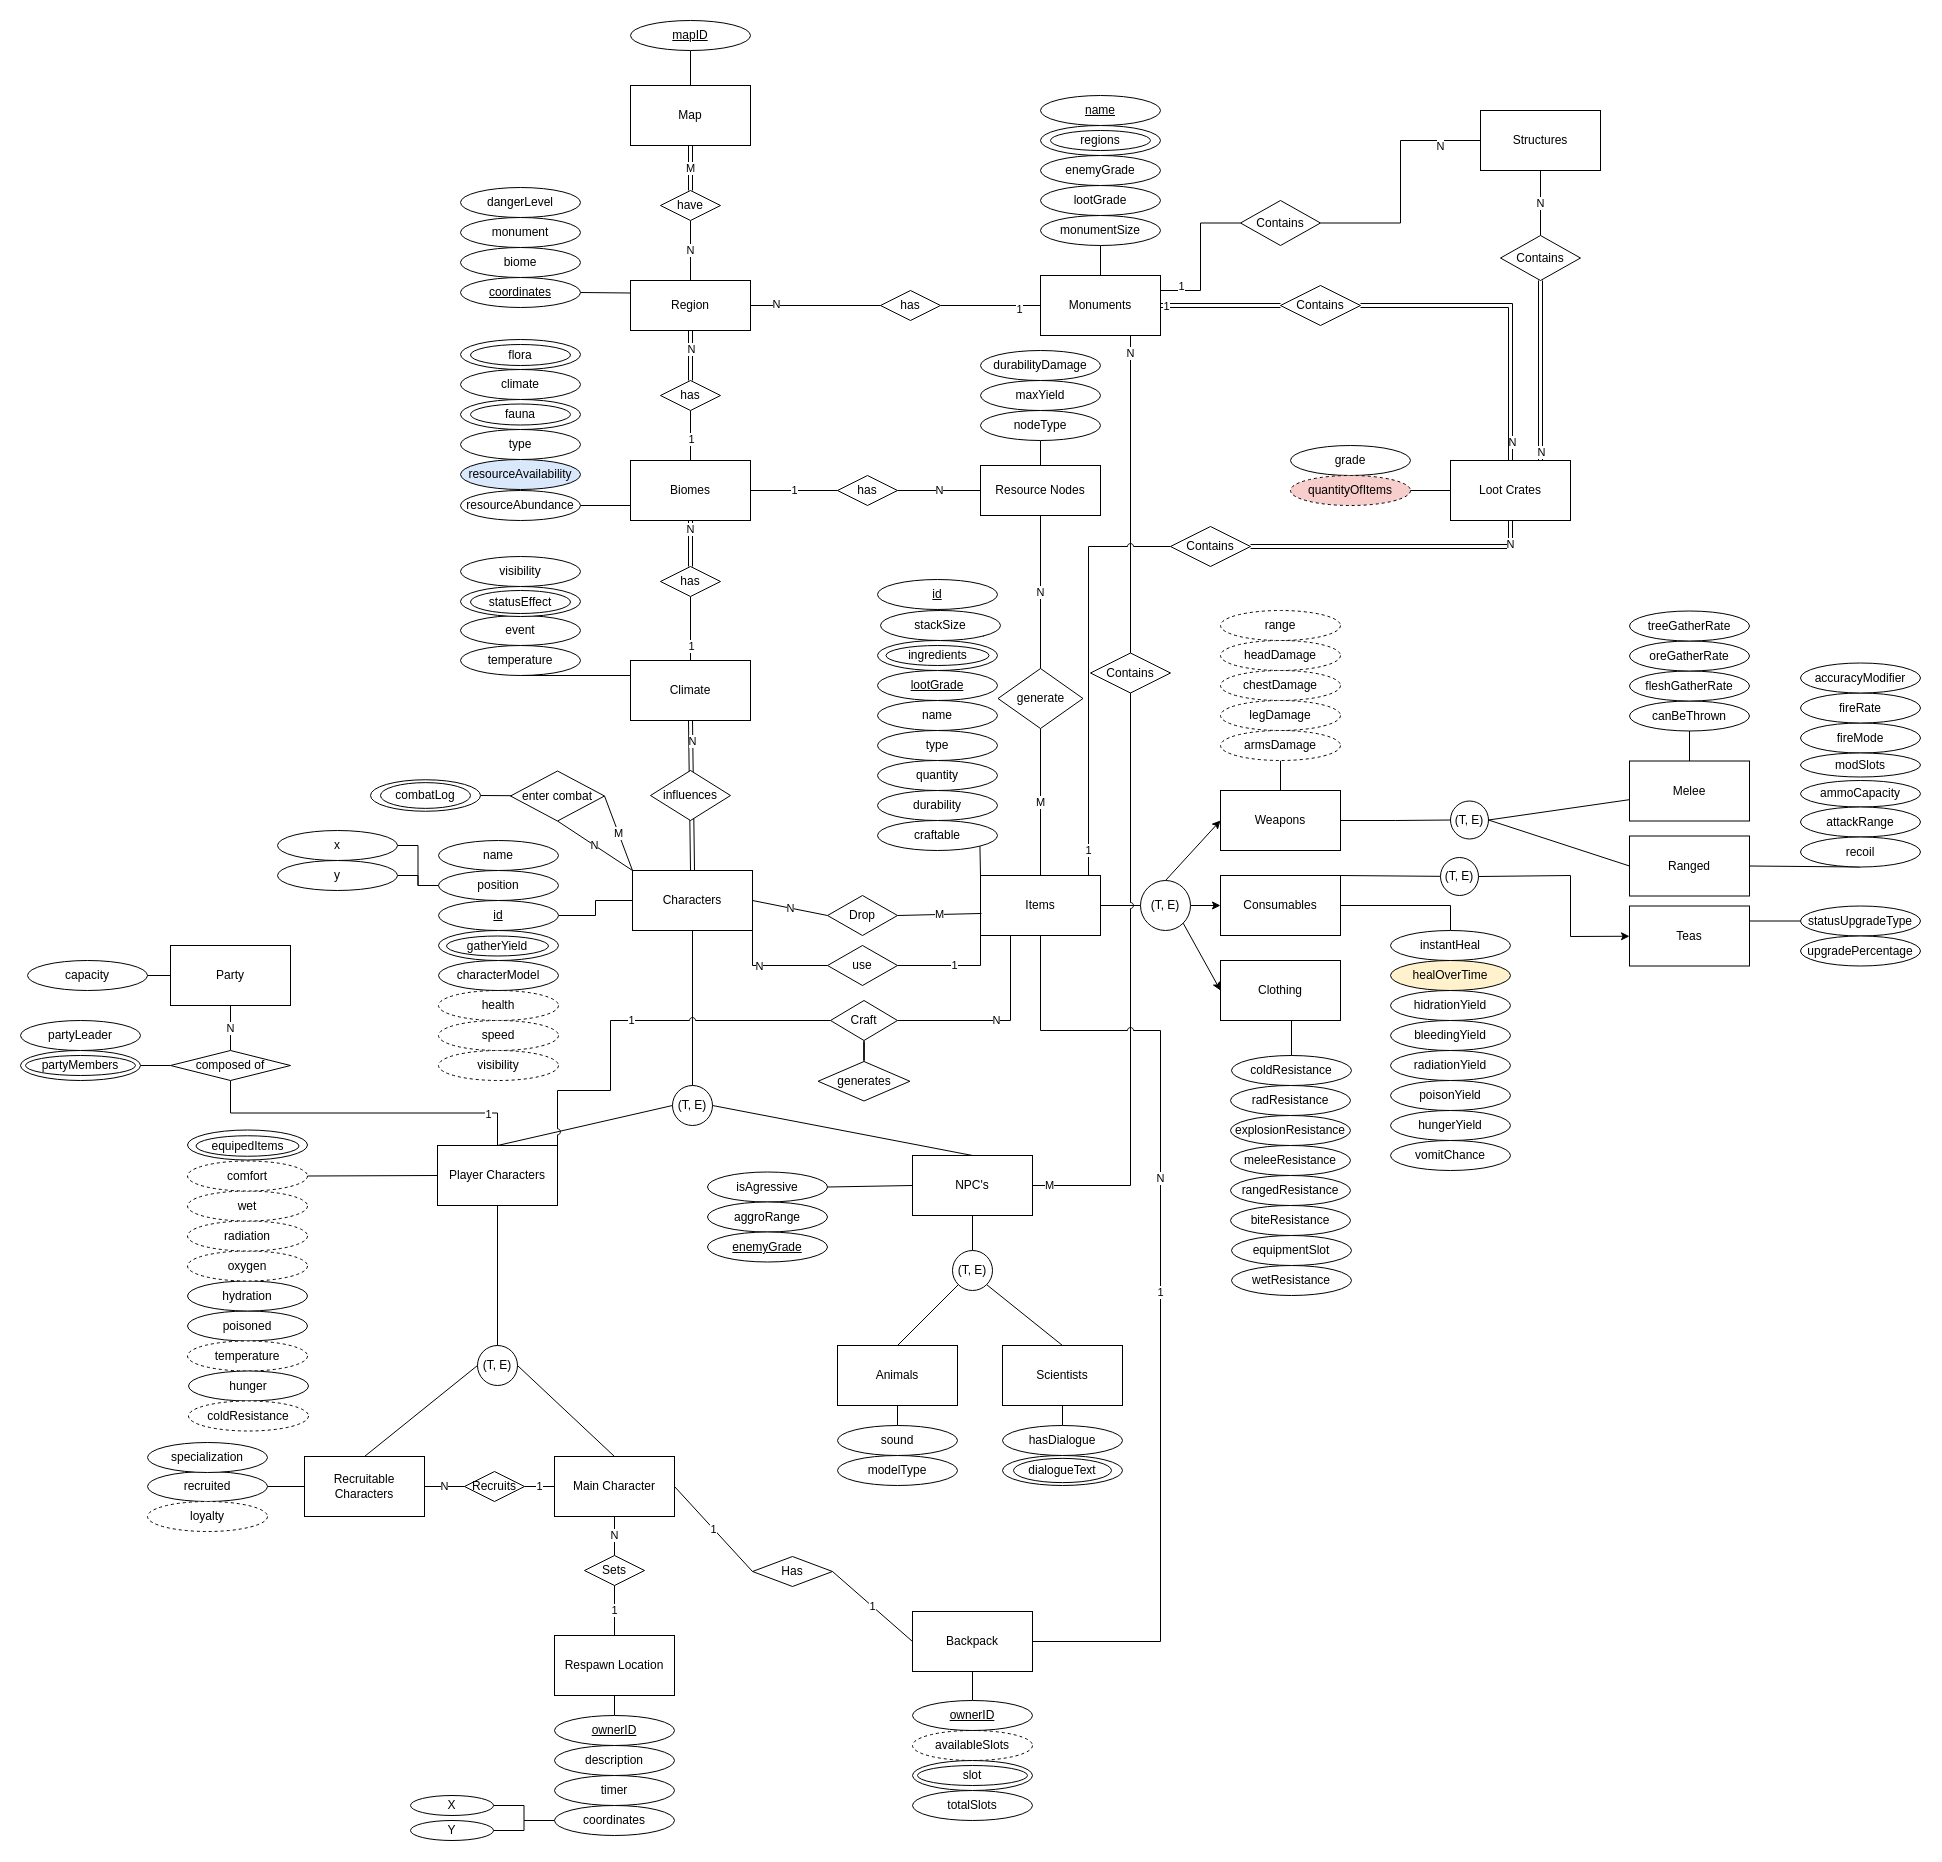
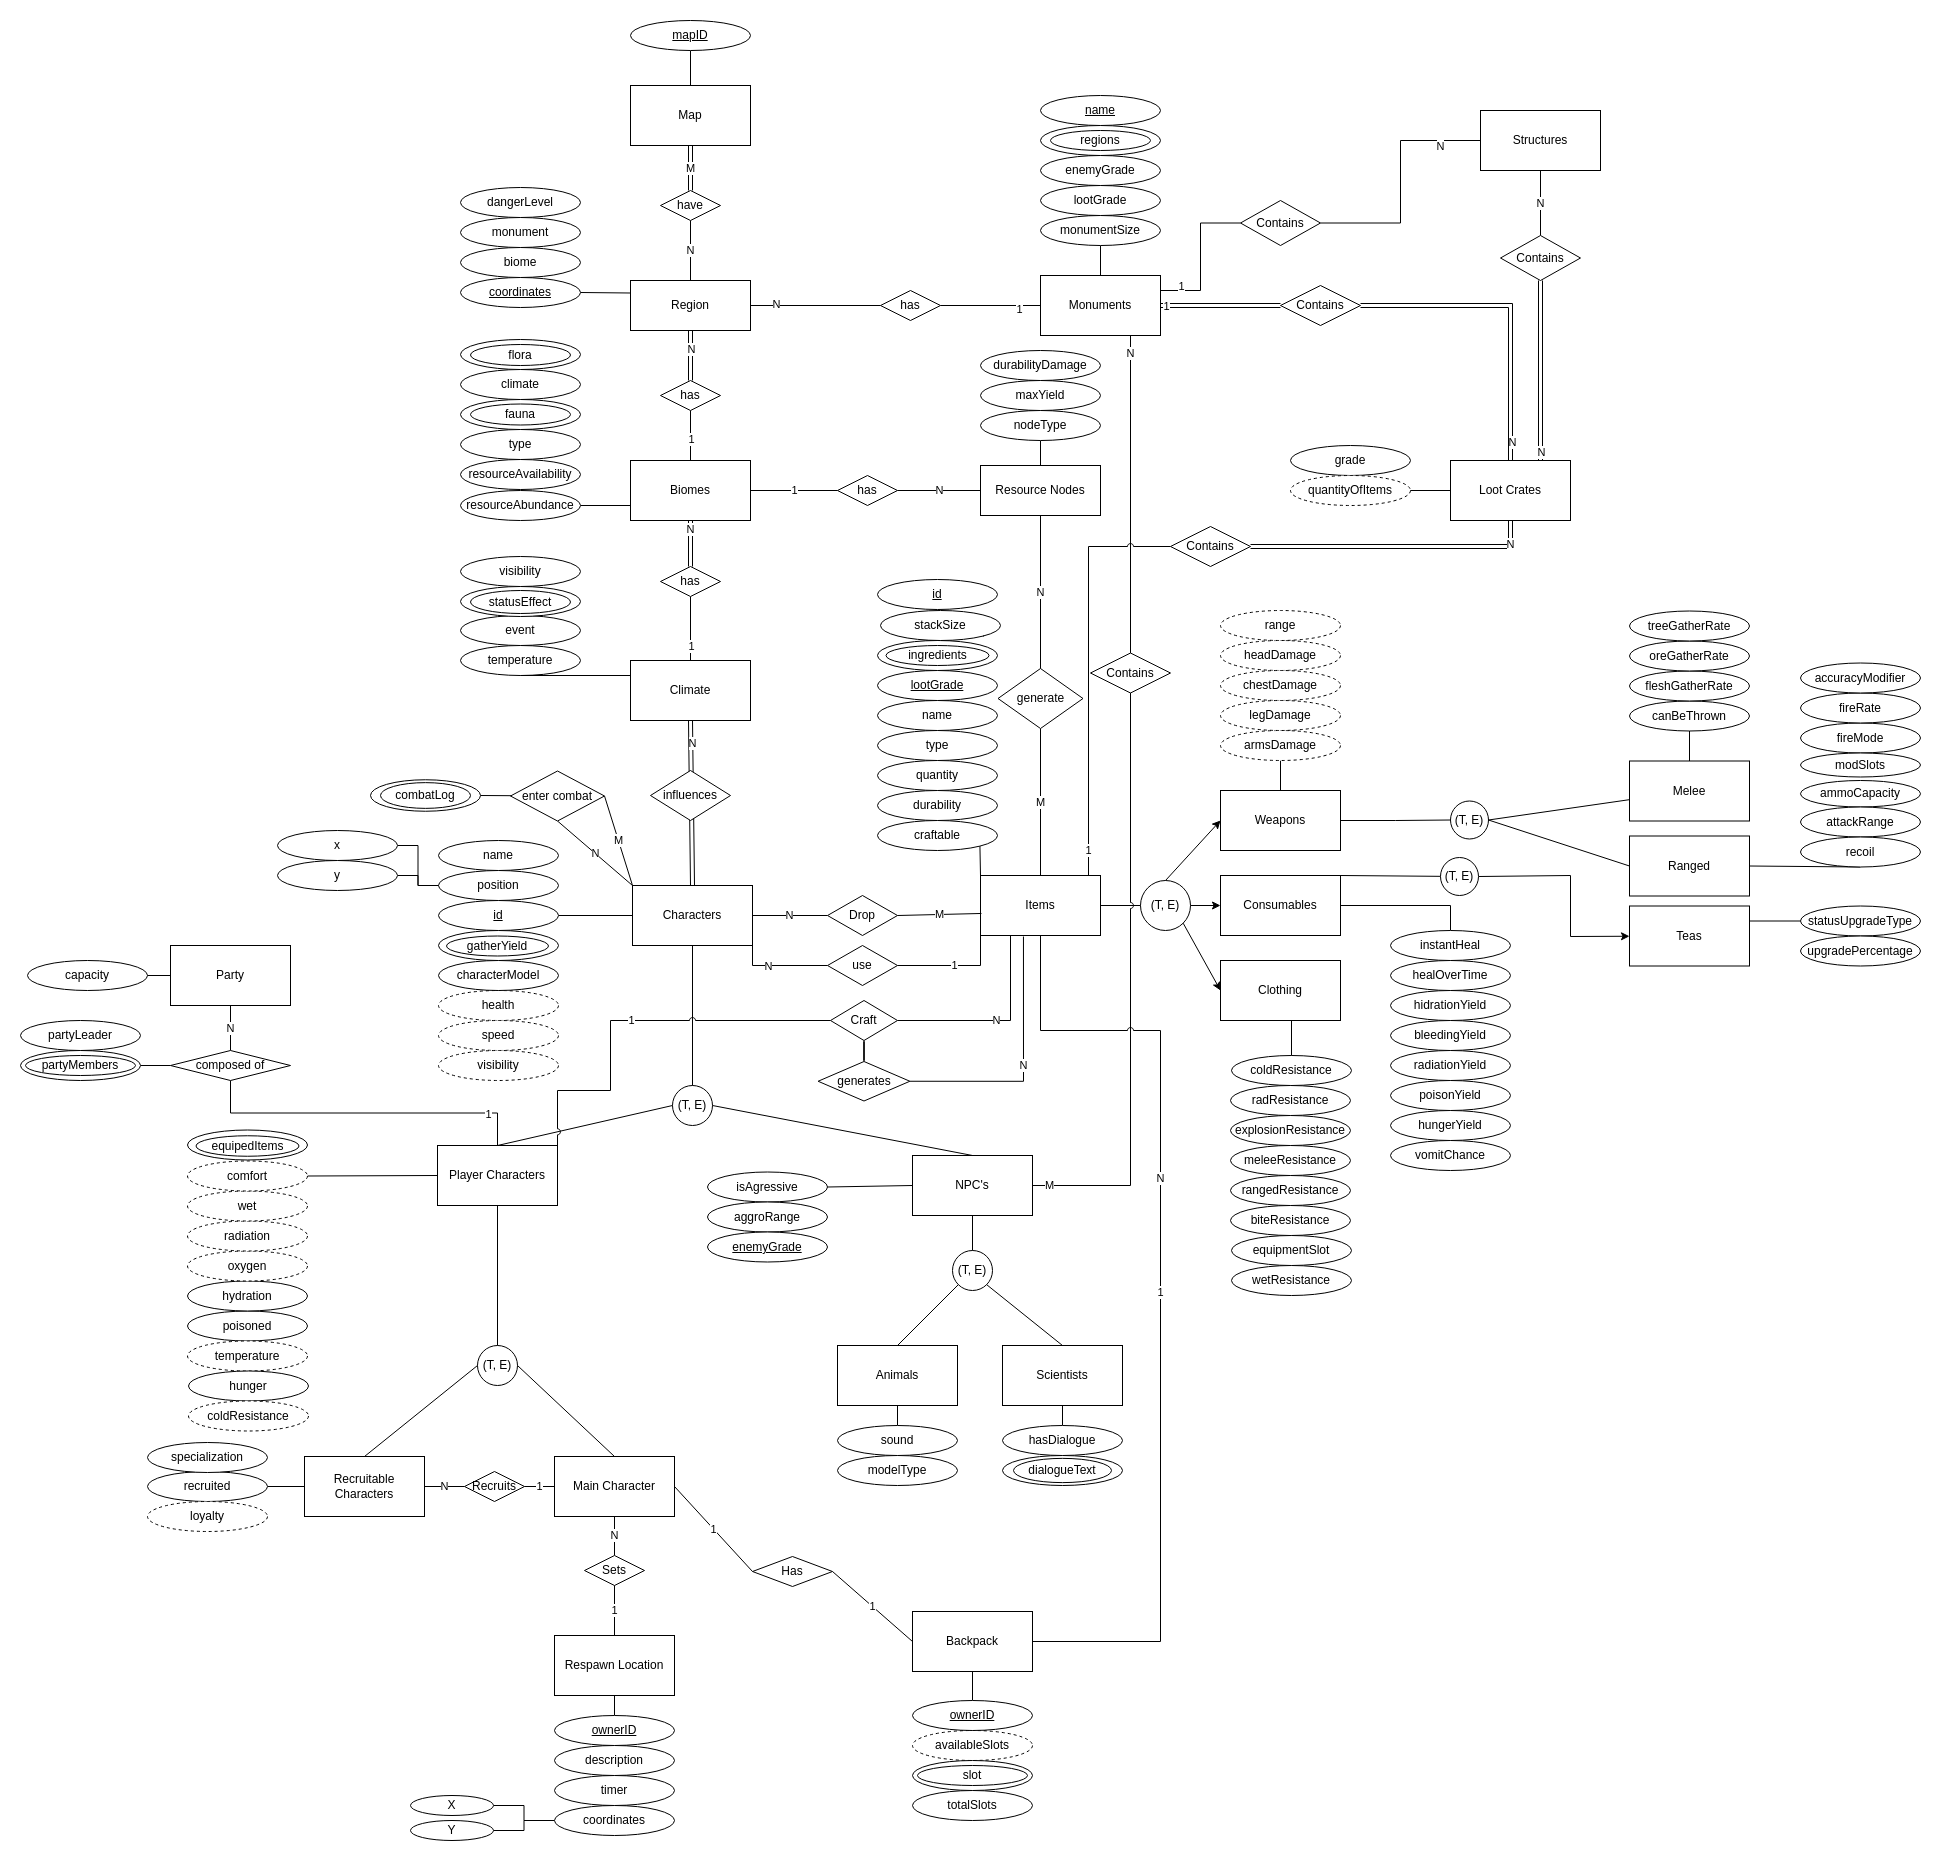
(521, 475) -> (521, 475)
(1351, 491) -> (1351, 491)
(693, 901) -> (693, 916)
(1451, 976) -> (1451, 976)
none -> (1023, 1066)
